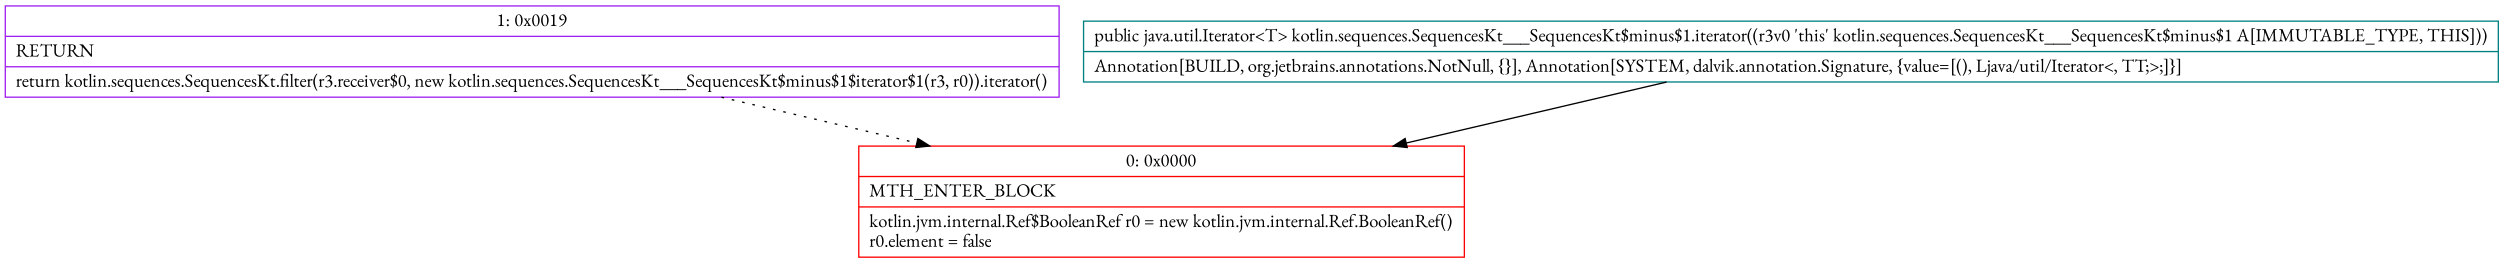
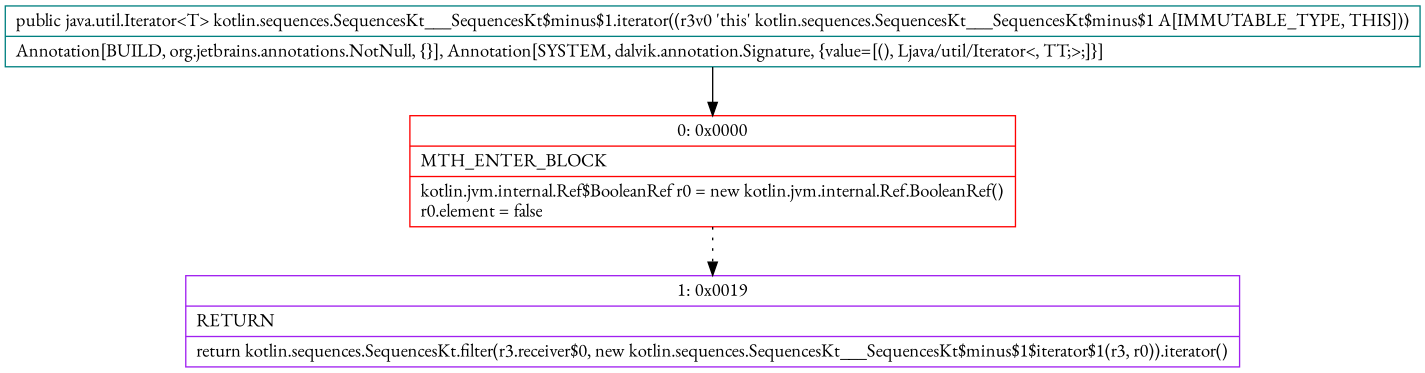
(819, 120) -> (713, 245)
